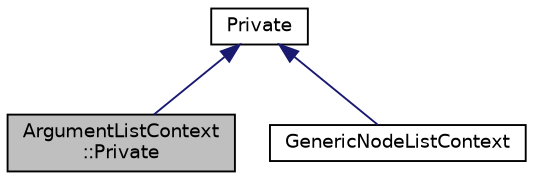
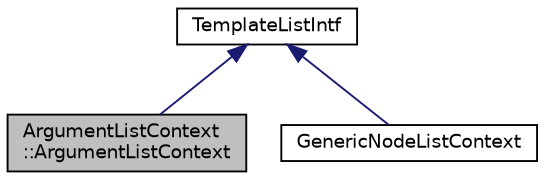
(260, 27) -> (267, 27)
(121, 143) -> (127, 143)
